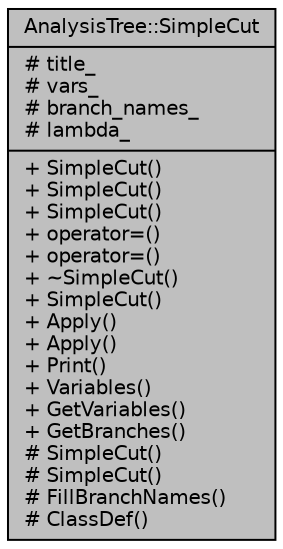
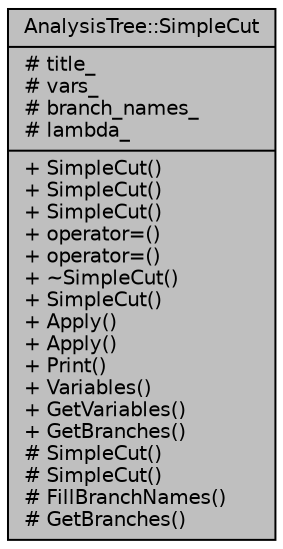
(87, 520) -> (106, 520)
